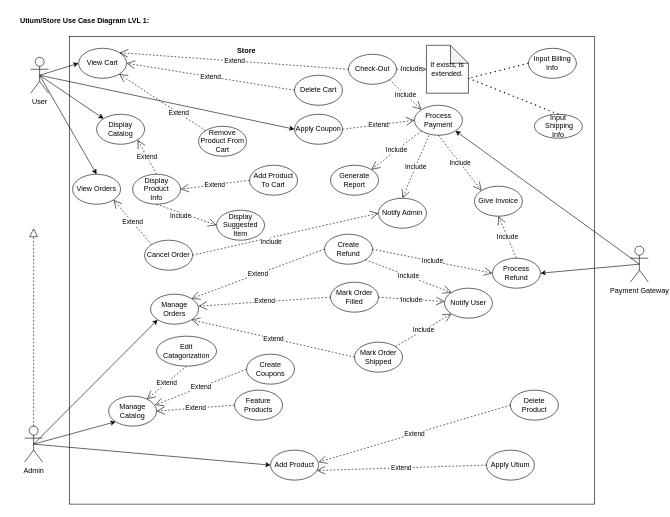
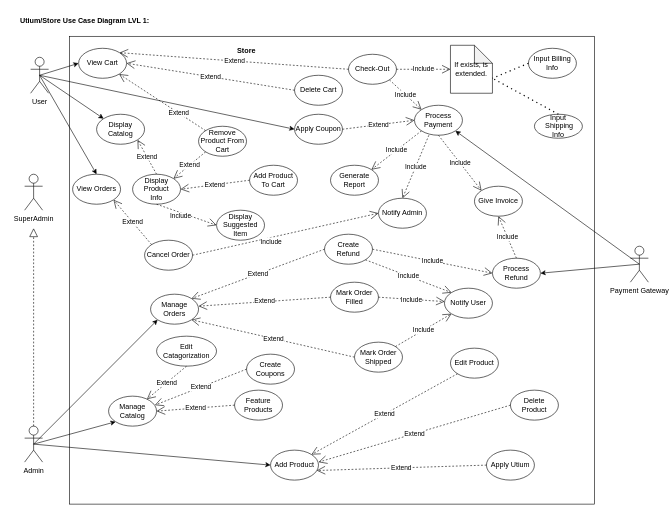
(447, 69) -> (471, 69)
none -> (195, 160)
none -> (33, 192)
none -> (474, 363)
none -> (385, 414)
